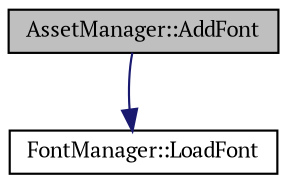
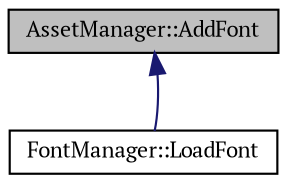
(129, 81) -> (158, 103)
